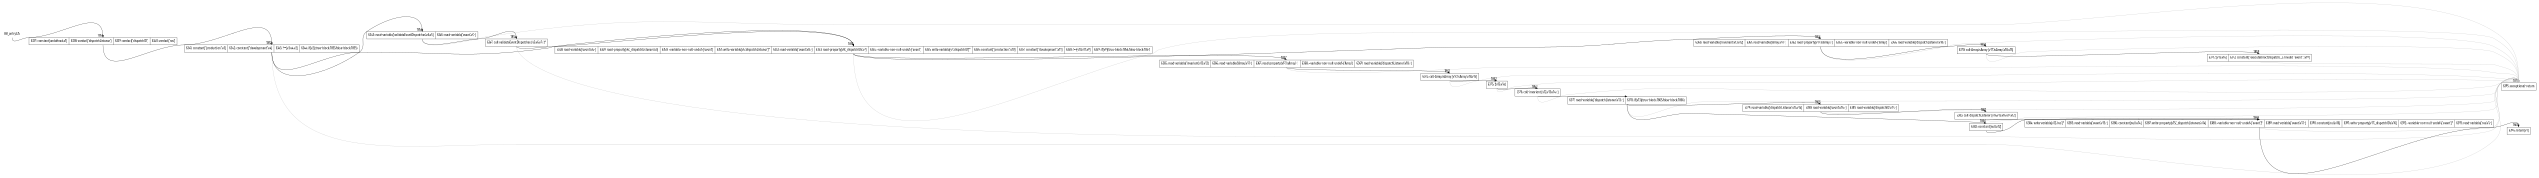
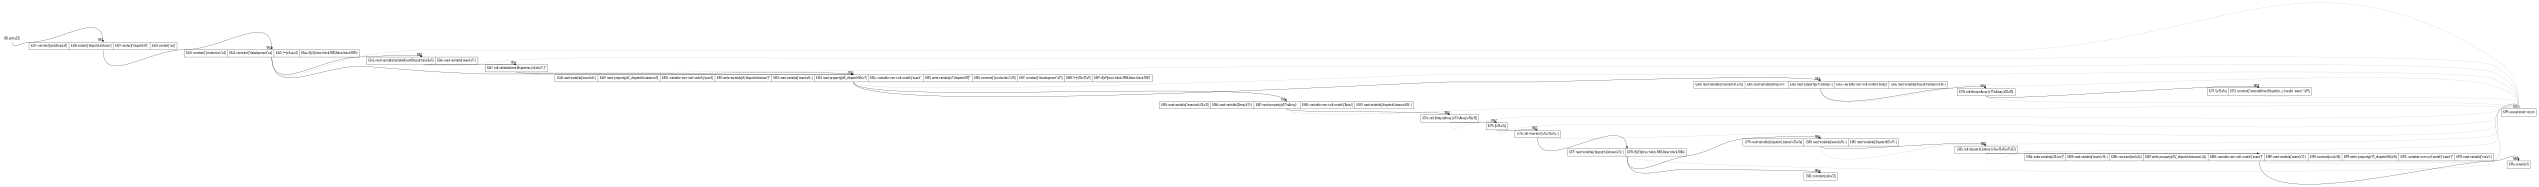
(2127, 118) -> none
